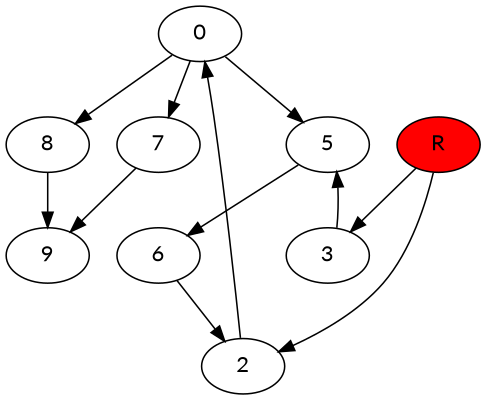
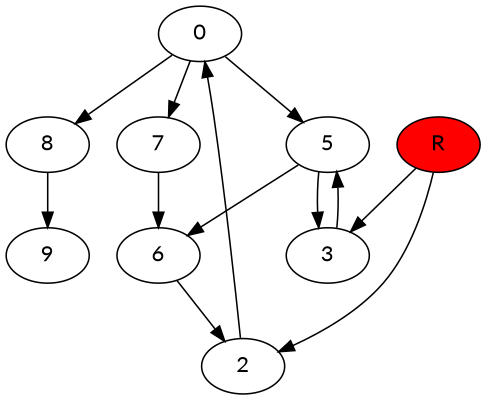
none -> (318, 192)
(109, 195) -> (159, 193)
